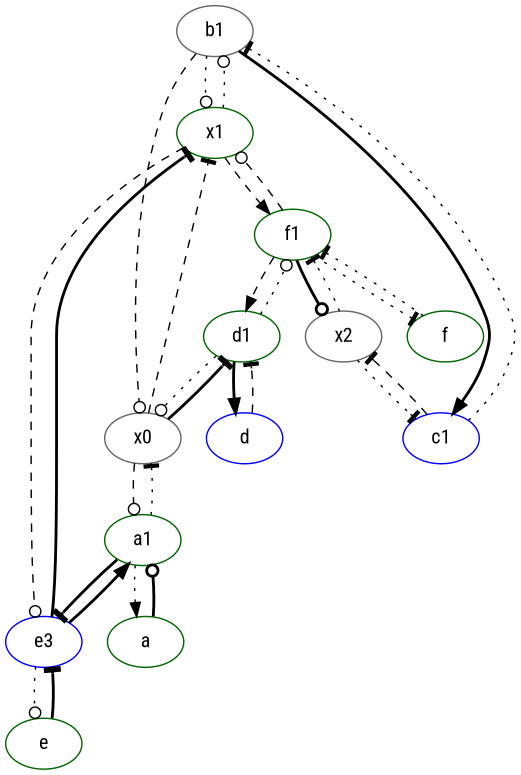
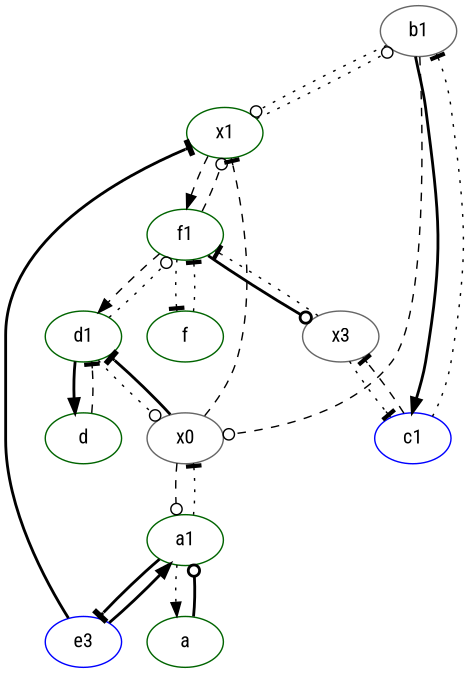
(344, 337) -> (341, 337)
(31, 344) -> none
(245, 438) -> (83, 438)
(44, 744) -> none
